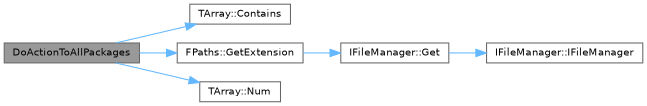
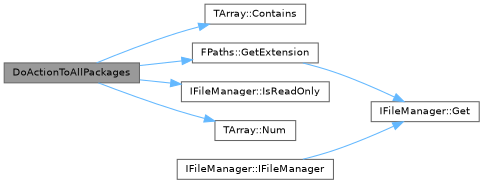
(462, 53) -> (349, 145)
none -> (255, 92)
